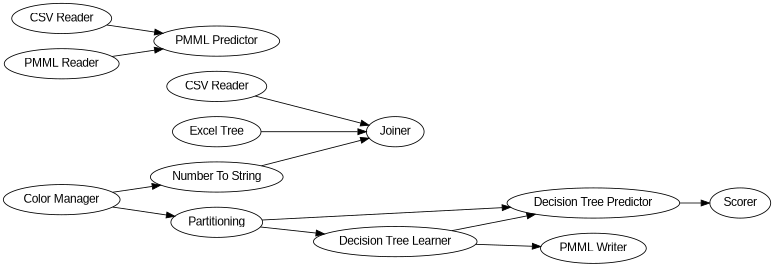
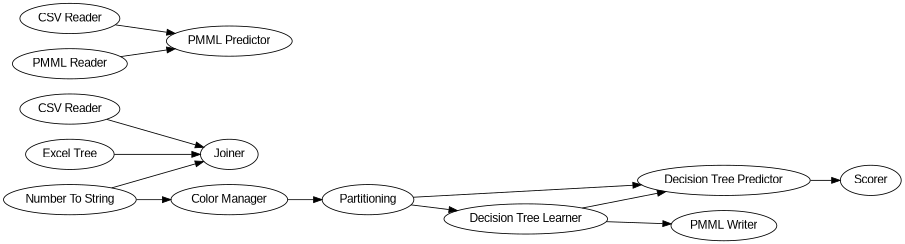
(132, 189) -> (149, 200)
